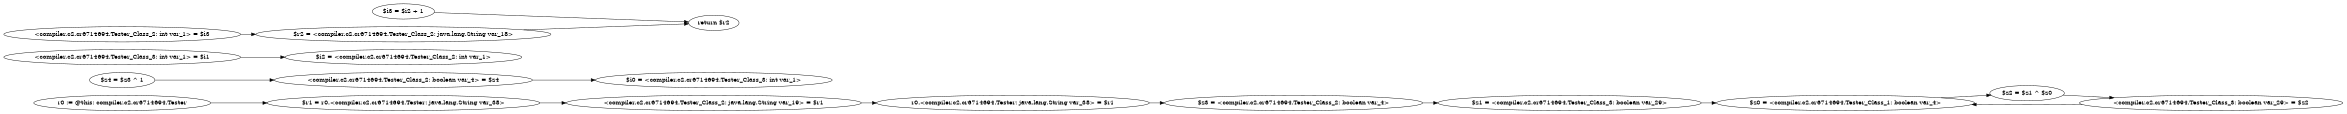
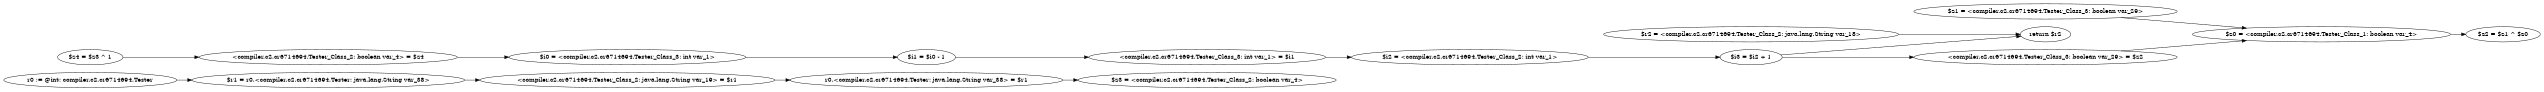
(122, 34) -> none
none -> (926, 57)
none -> (1652, 57)
(2086, 96) -> (1846, 57)
(122, 103) -> (90, 80)
(1428, 103) -> none
